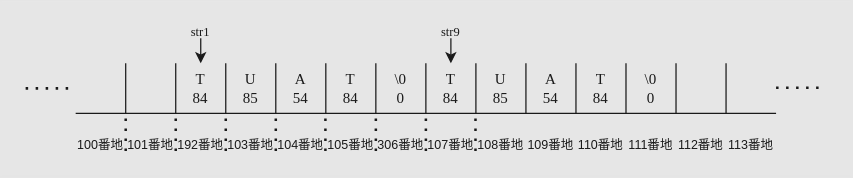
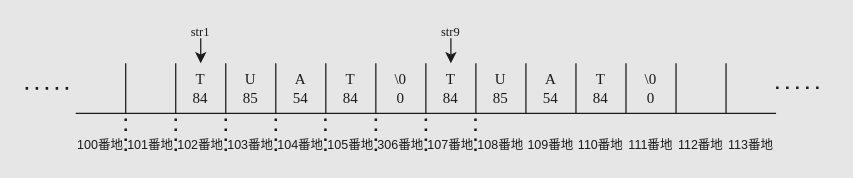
(201, 144) -> (201, 144)
